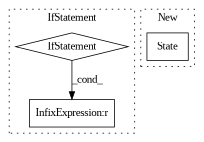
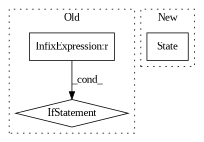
(72, 18) -> (72, 18)
(72, 76) -> (72, 76)
